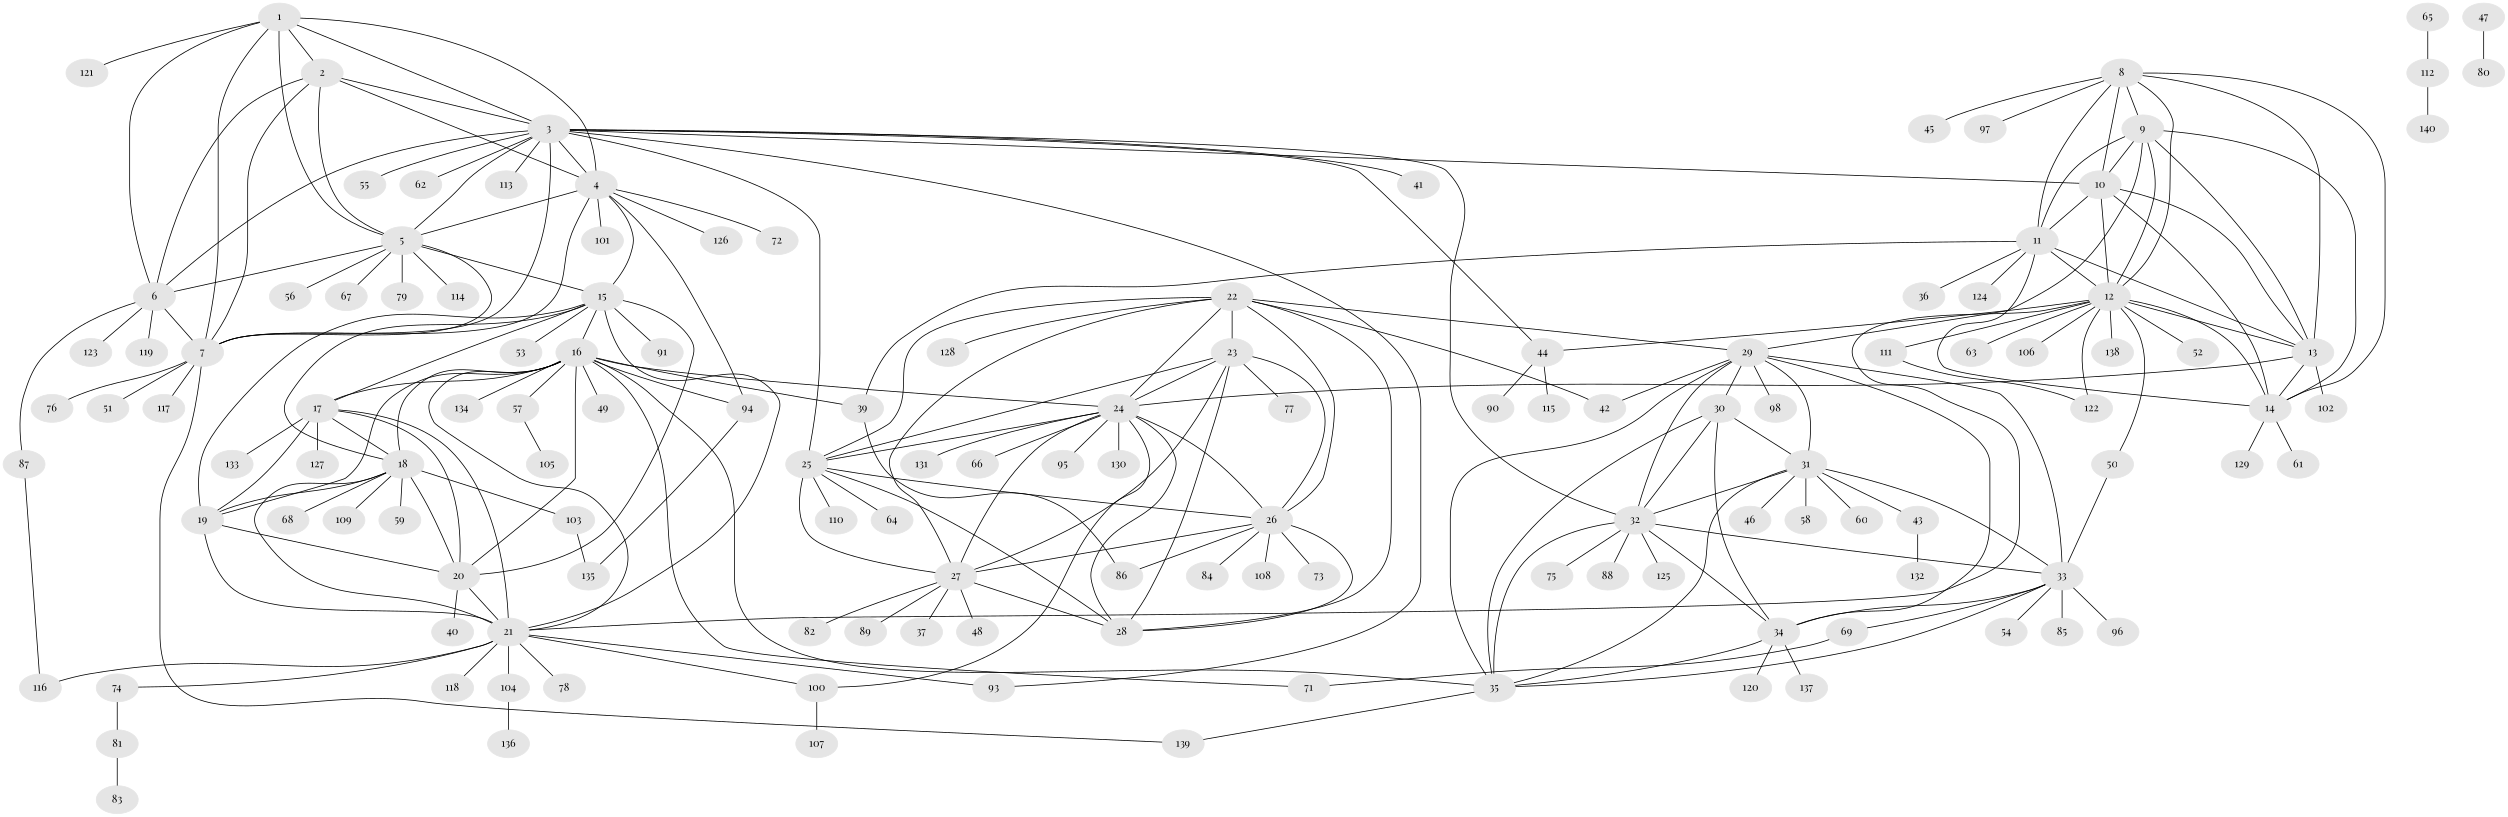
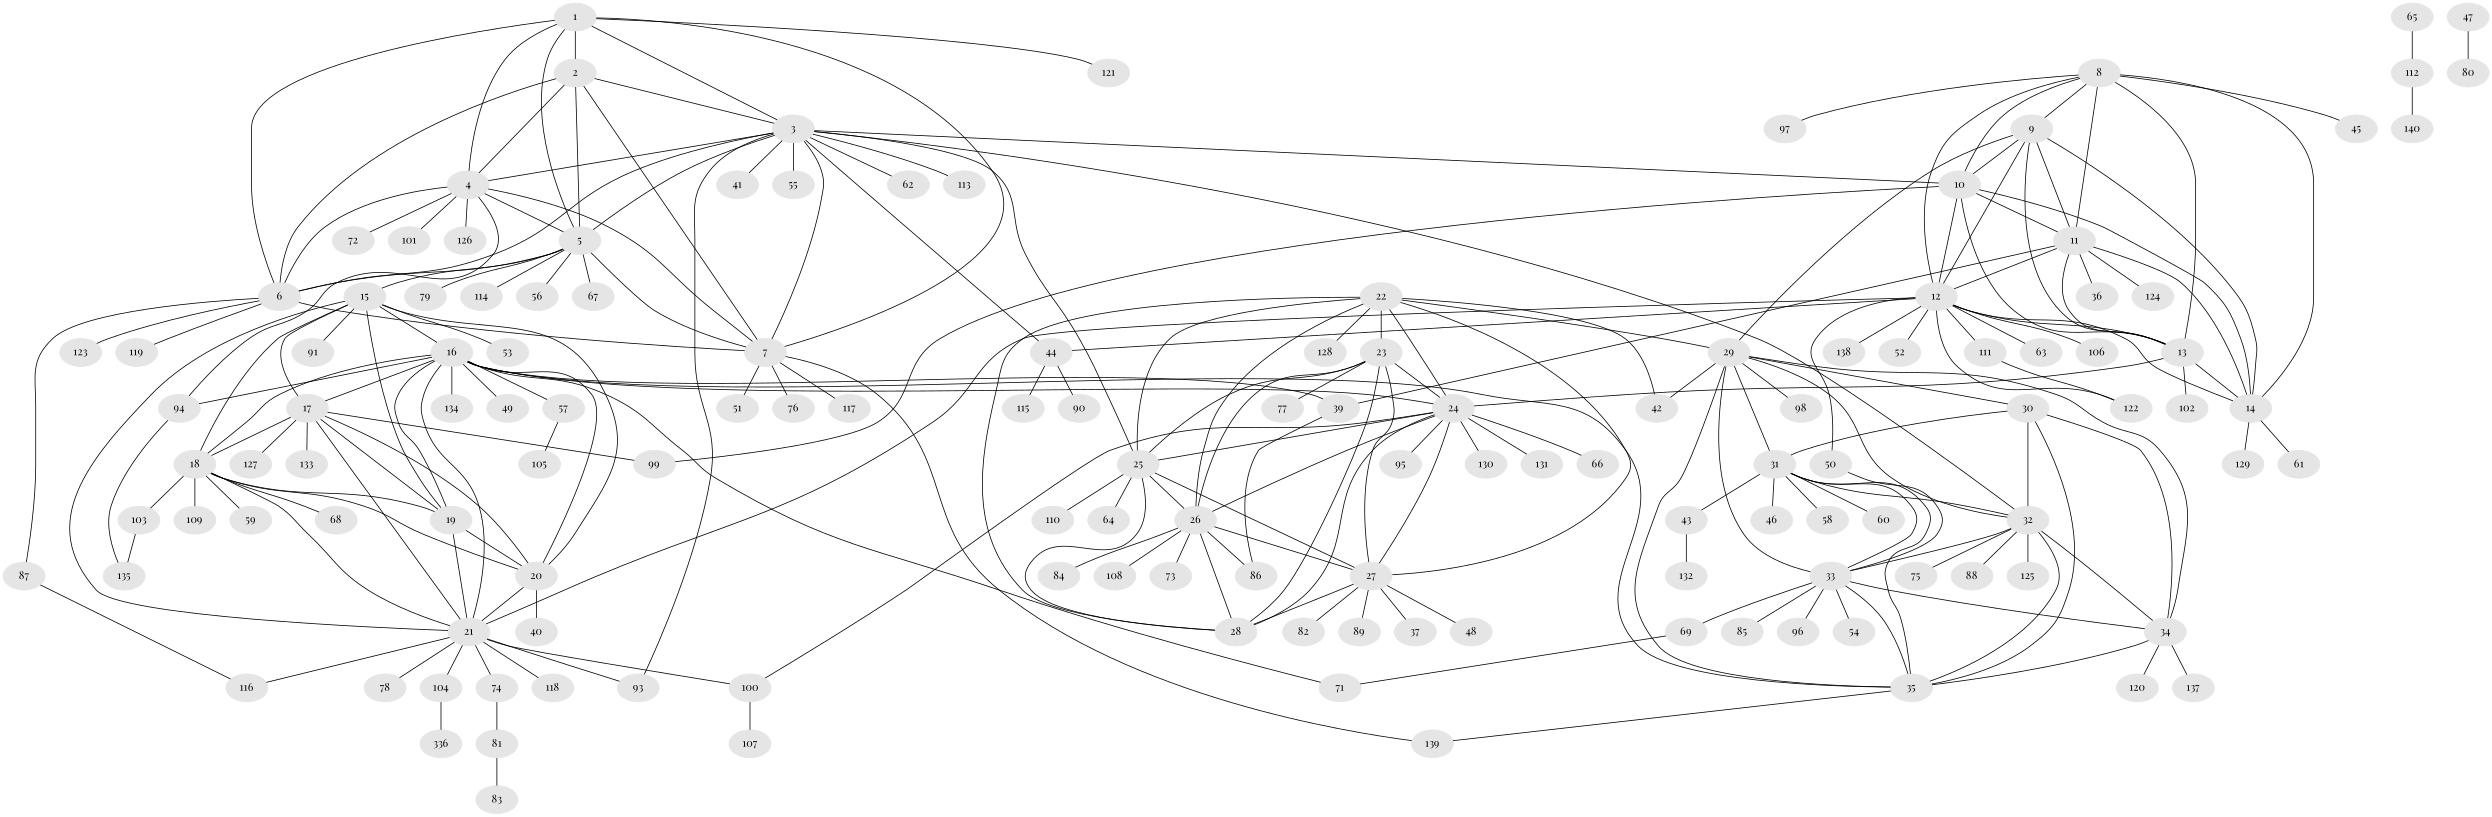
(633, 239) -> (351, 212)
none -> (654, 464)
(509, 744) -> (441, 744)
